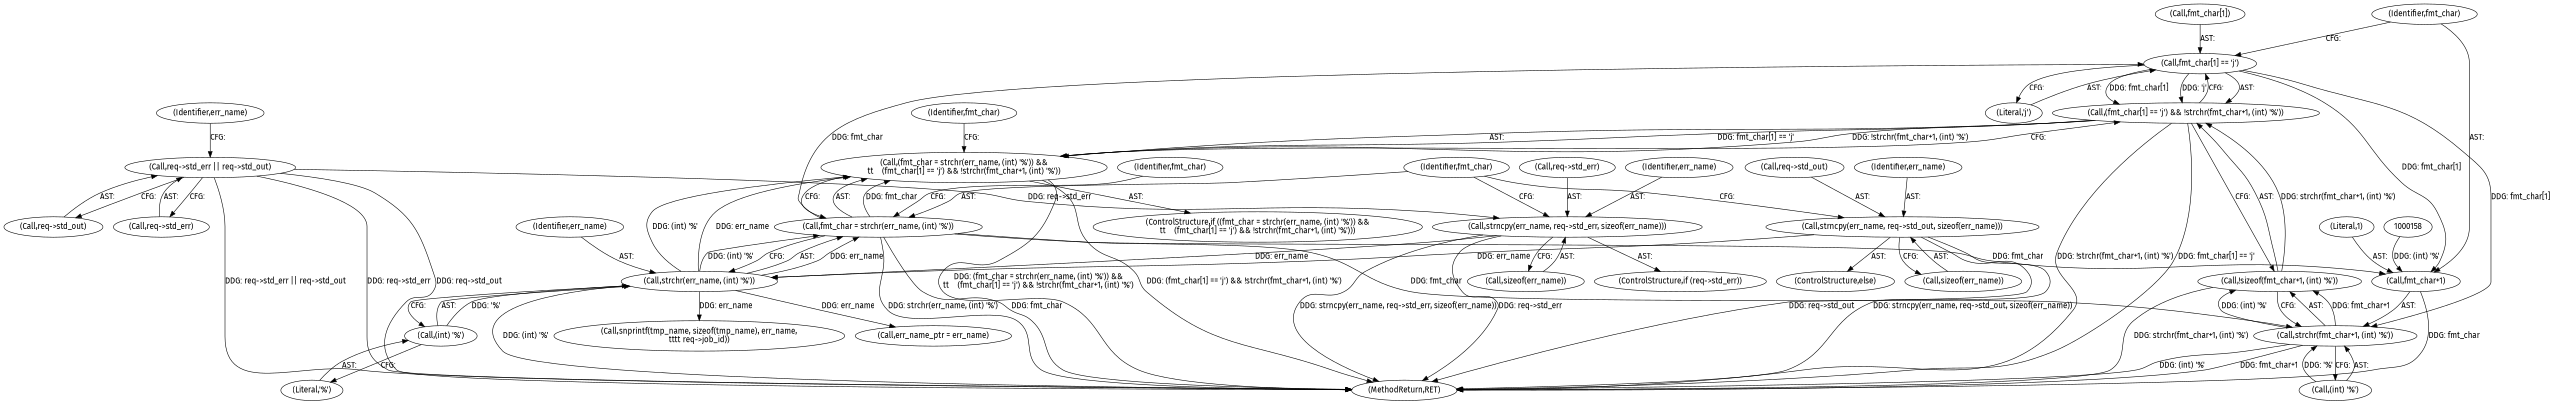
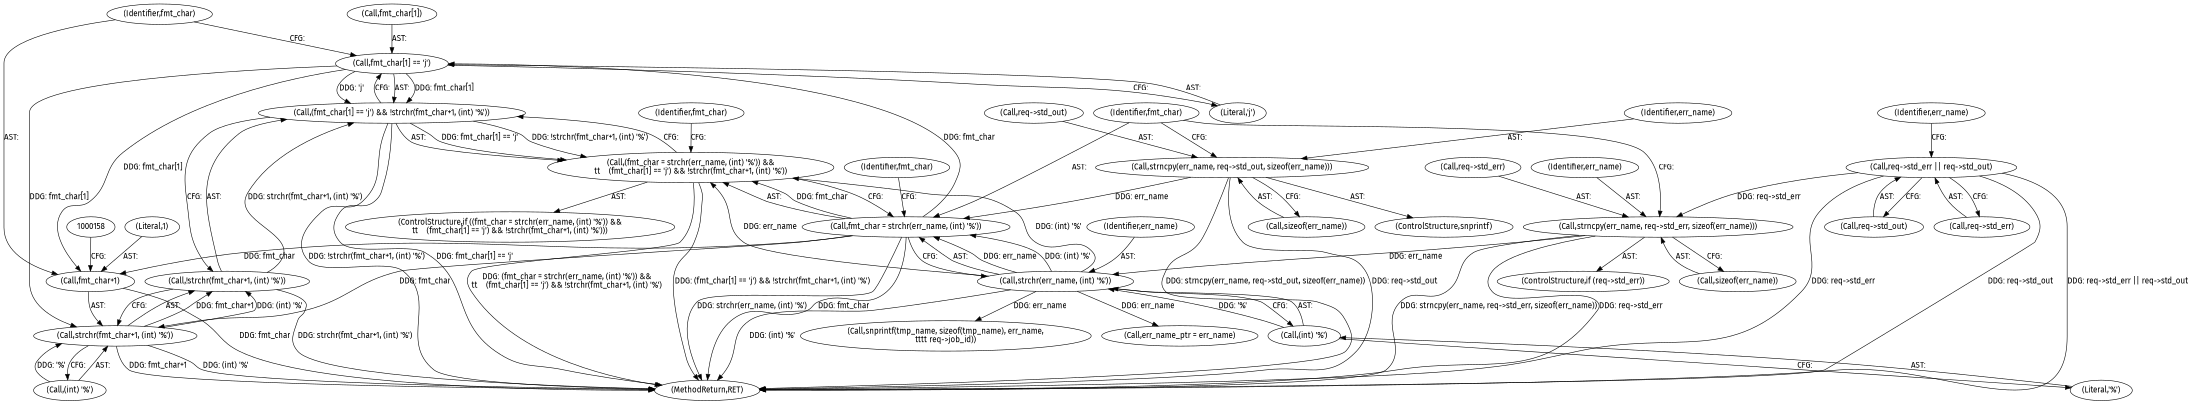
(2417, 257) -> (100, 257)
(1296, 262) -> (1080, 200)
(1835, 281) -> (1444, 227)
(2280, 281) -> (227, 281)
